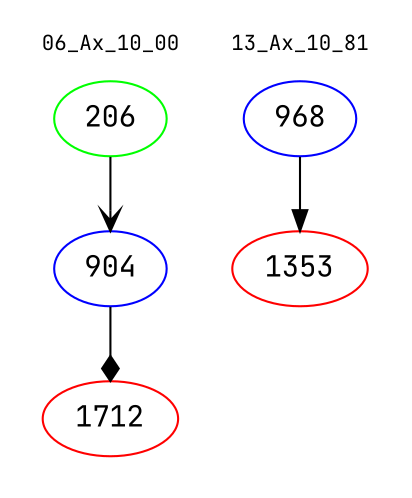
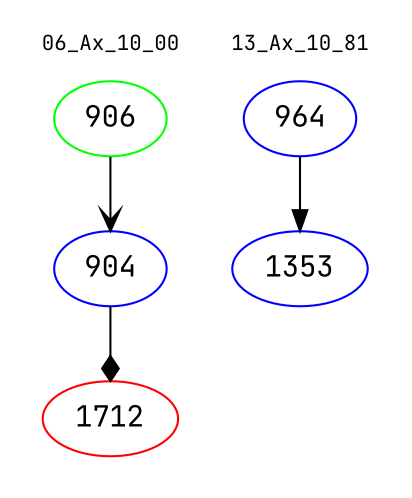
(110, 119) -> (110, 119)
(300, 119) -> (300, 119)
(300, 269) -> (300, 269)
